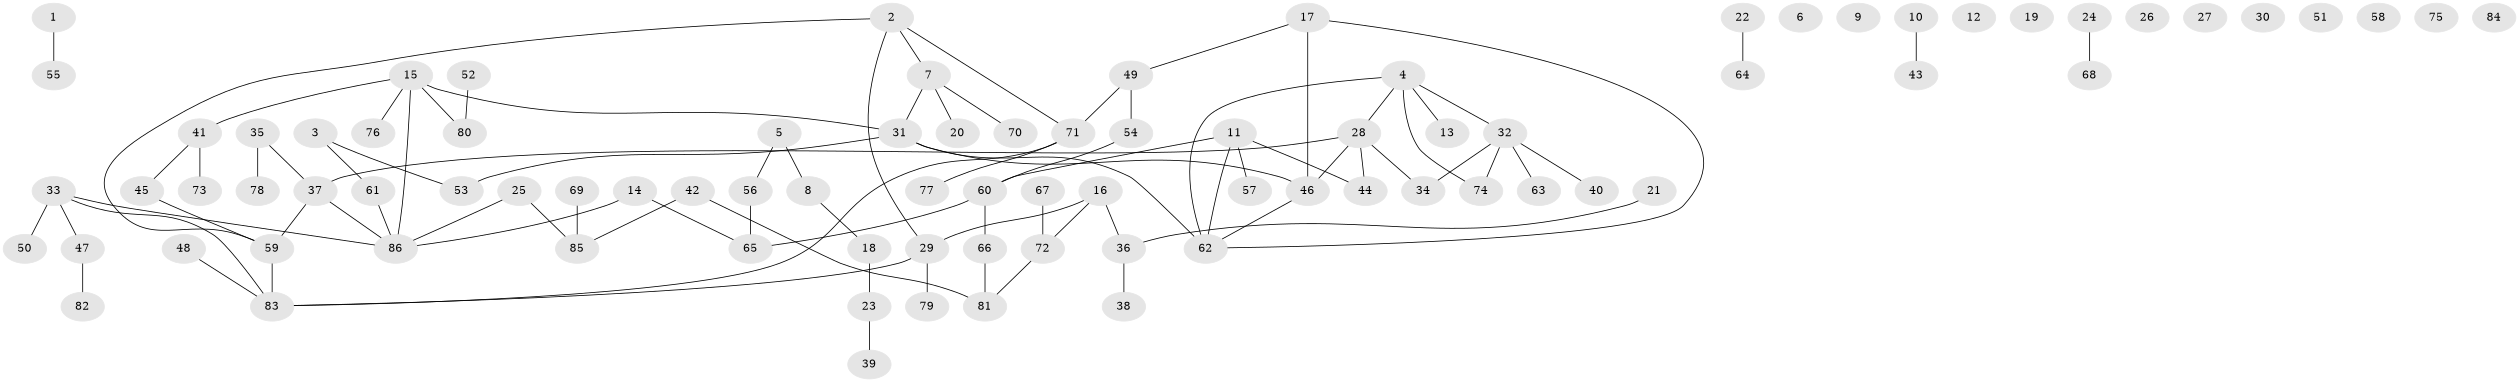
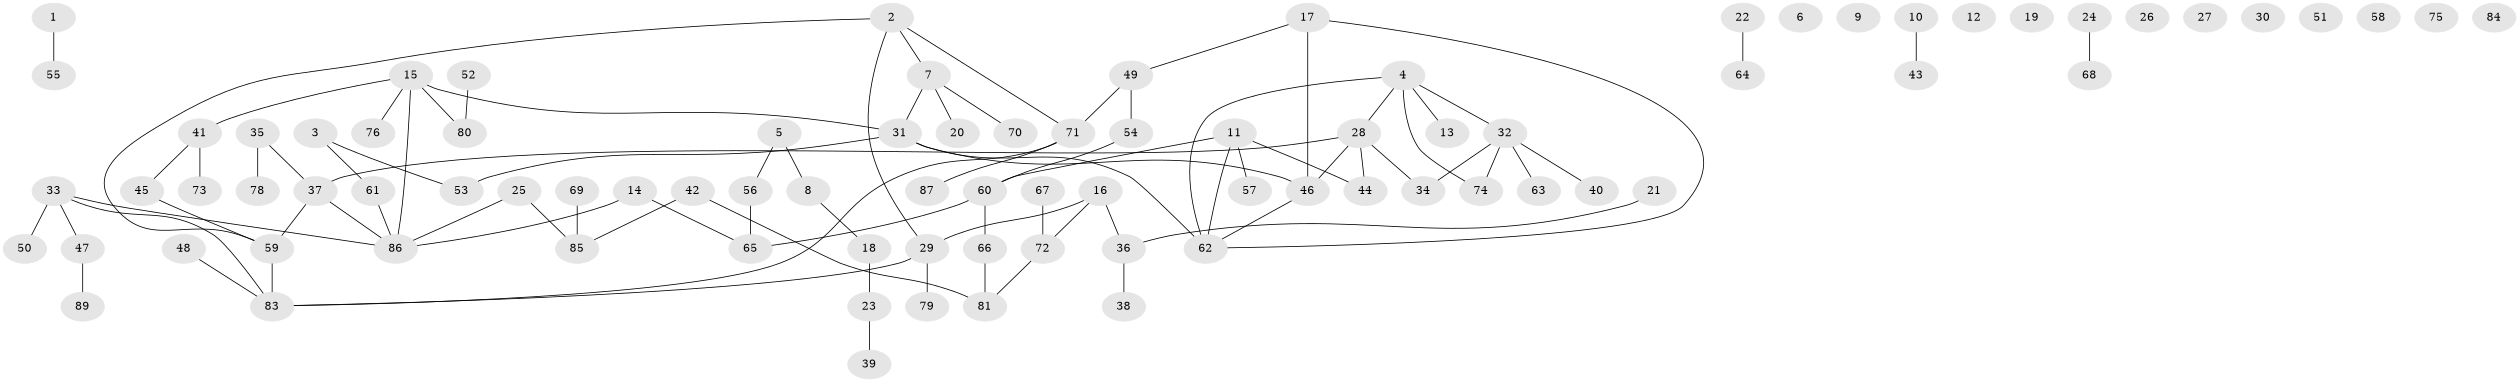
(927, 191) -> (927, 191)
(83, 307) -> (83, 307)
